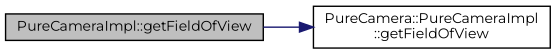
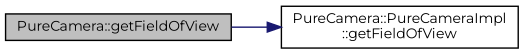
(134, 27) -> (118, 27)
